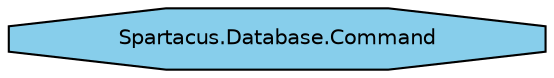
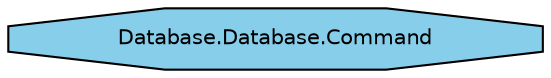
(277, 39) -> (276, 39)
